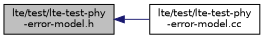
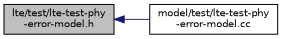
(205, 19) -> (214, 19)
